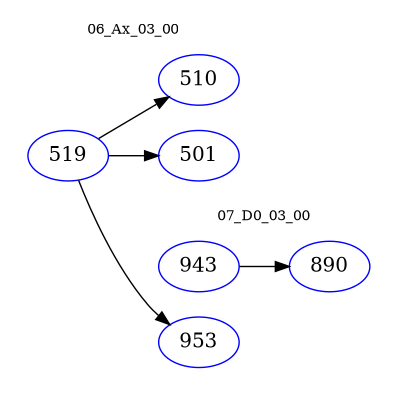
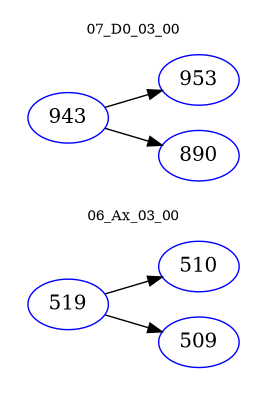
(199, 156) -> (199, 342)
(112, 252) -> (127, 101)
